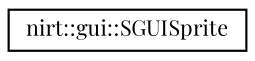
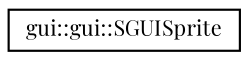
(128, 30) -> (124, 30)
